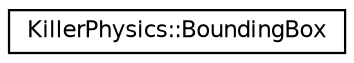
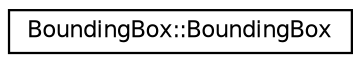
(177, 32) -> (180, 32)
